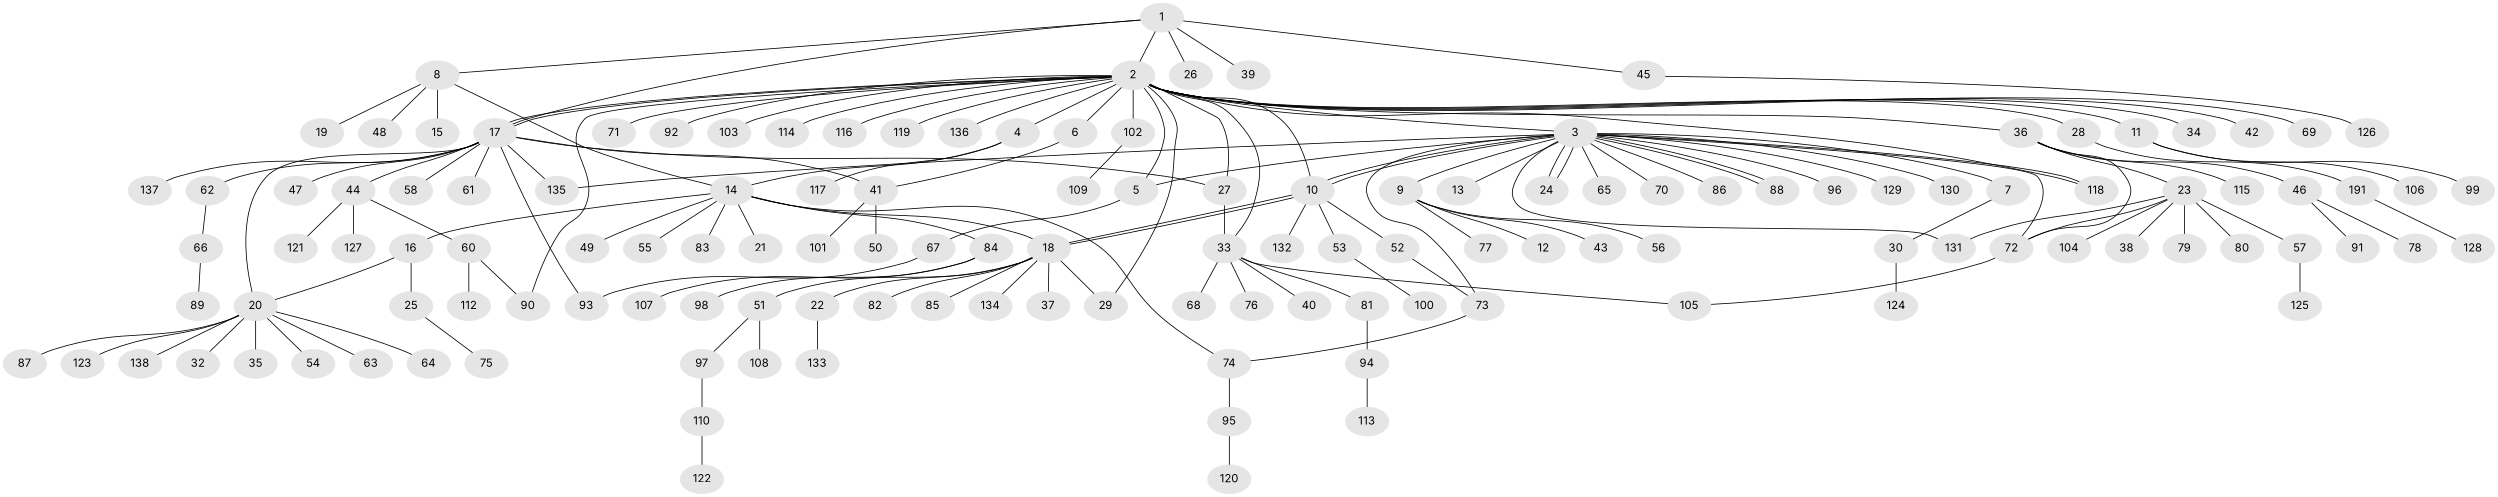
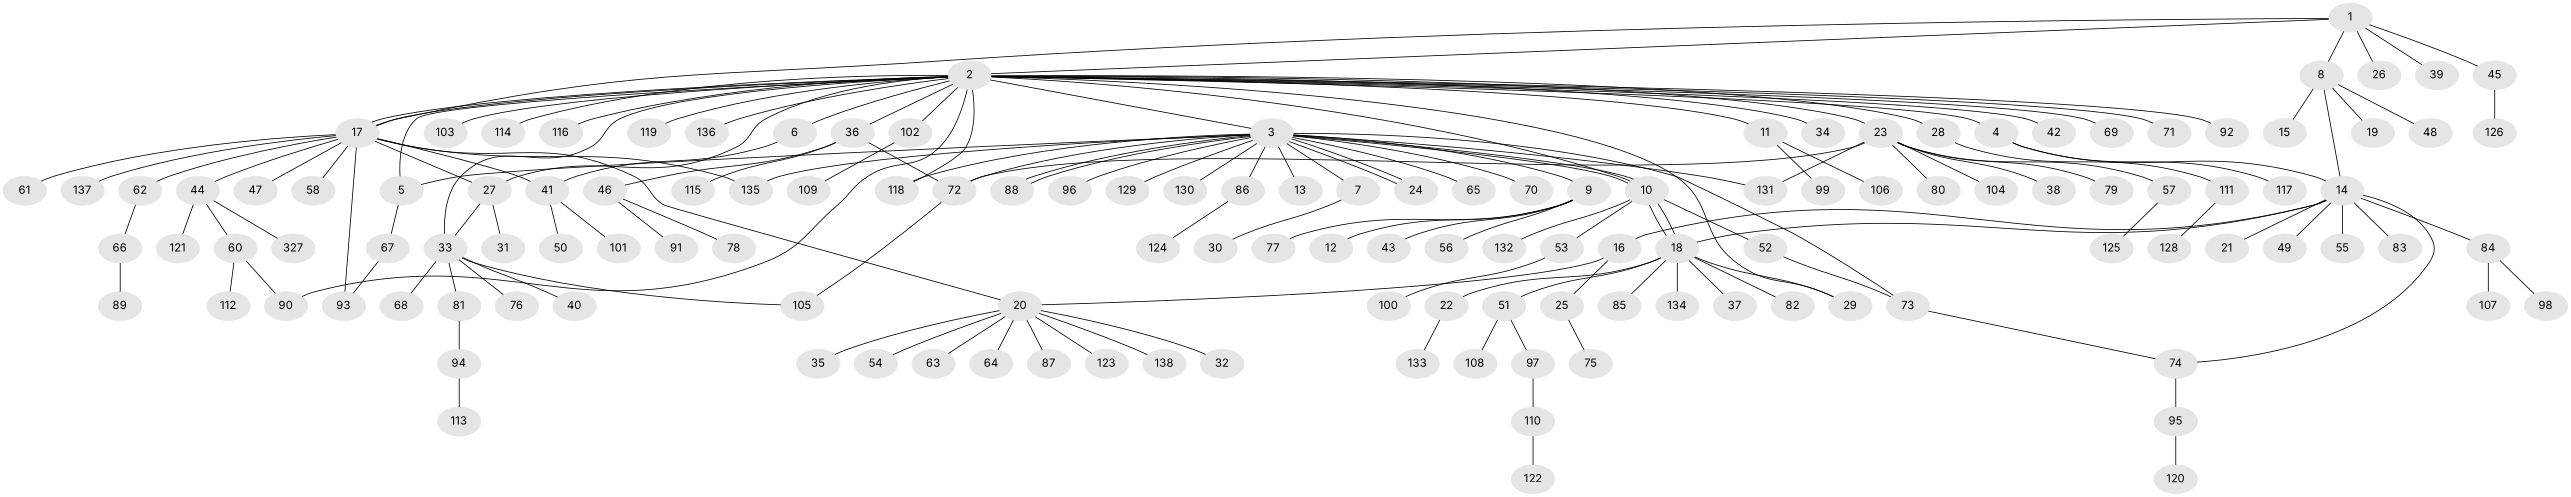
(2125, 168) -> (1430, 82)
(2358, 191) -> (2227, 191)
(353, 248) -> (293, 248)
none -> (503, 248)
(1896, 277) -> (1201, 220)
